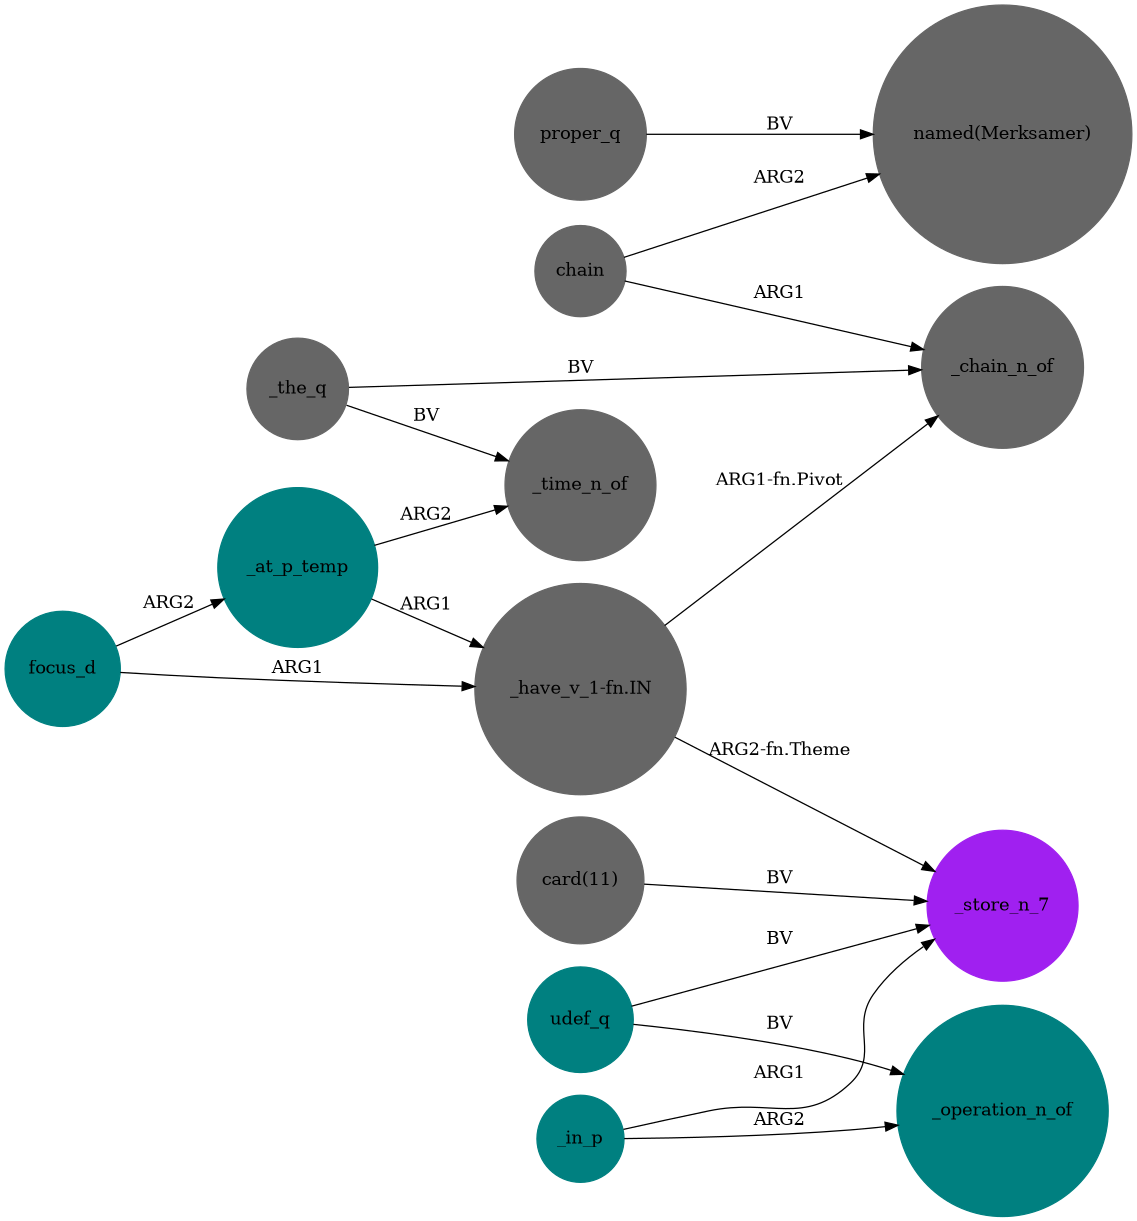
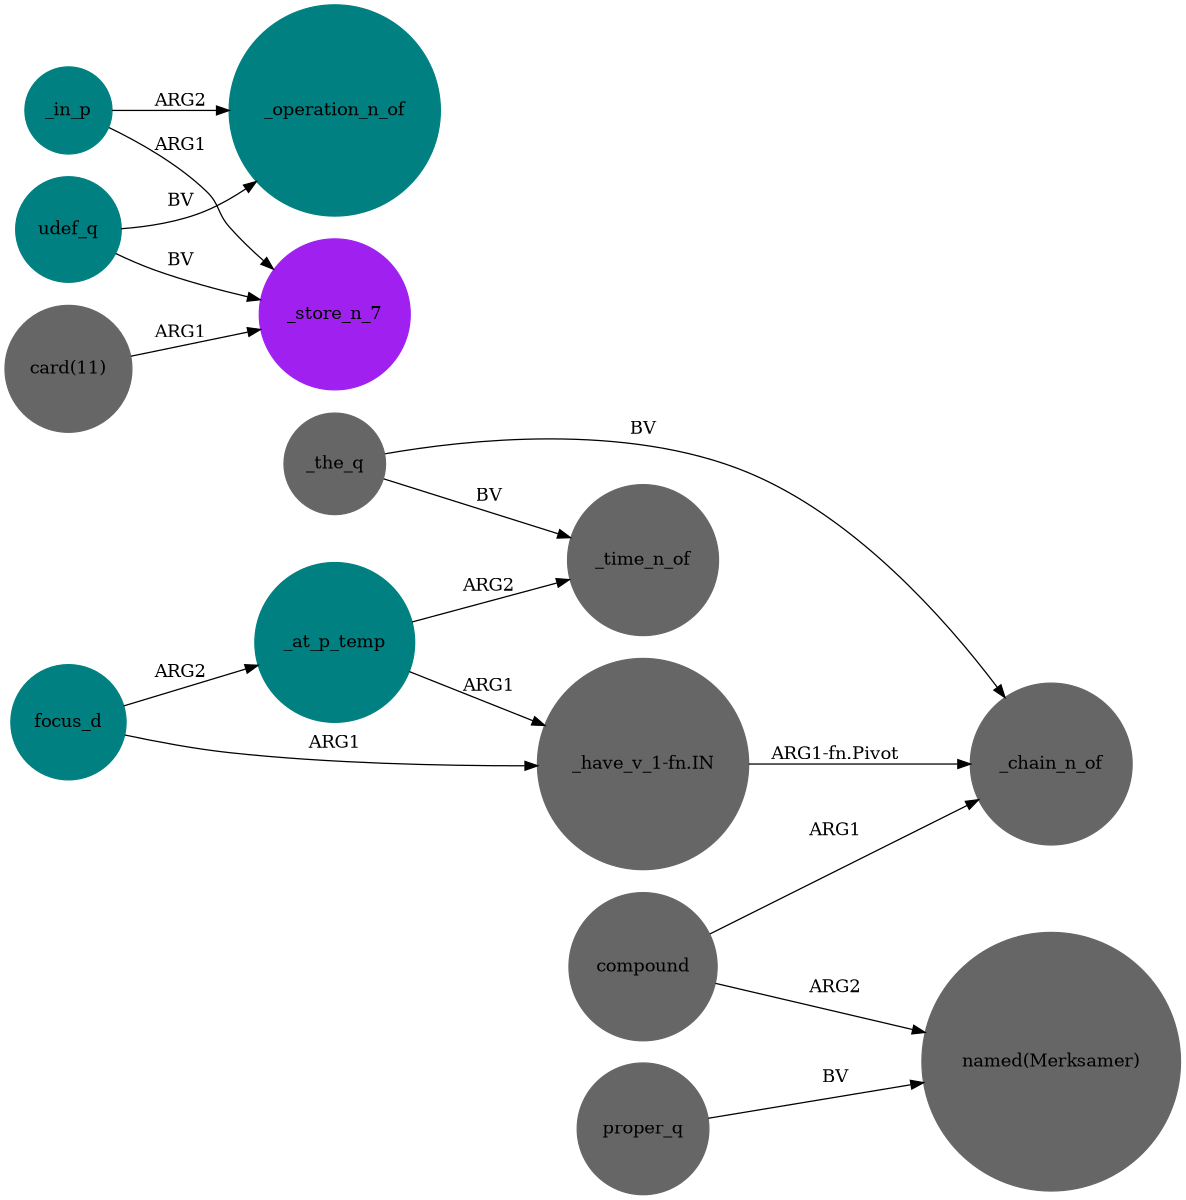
(580, 271) -> (643, 967)
(799, 801) -> none
(780, 878) -> (181, 333)
